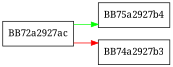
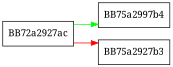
(134, 15) -> (134, 15)
(134, 52) -> (134, 52)
